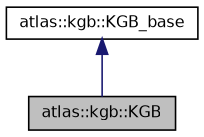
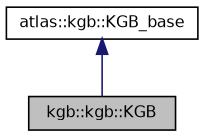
(102, 113) -> (102, 113)
